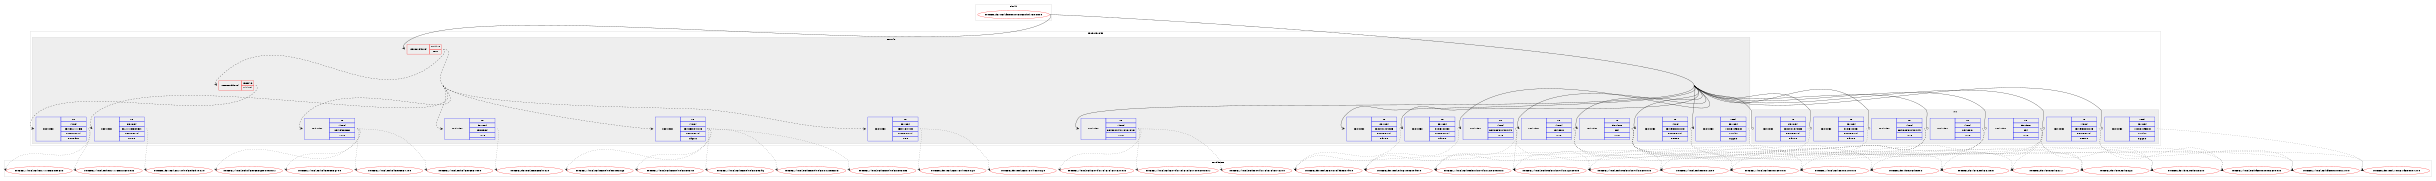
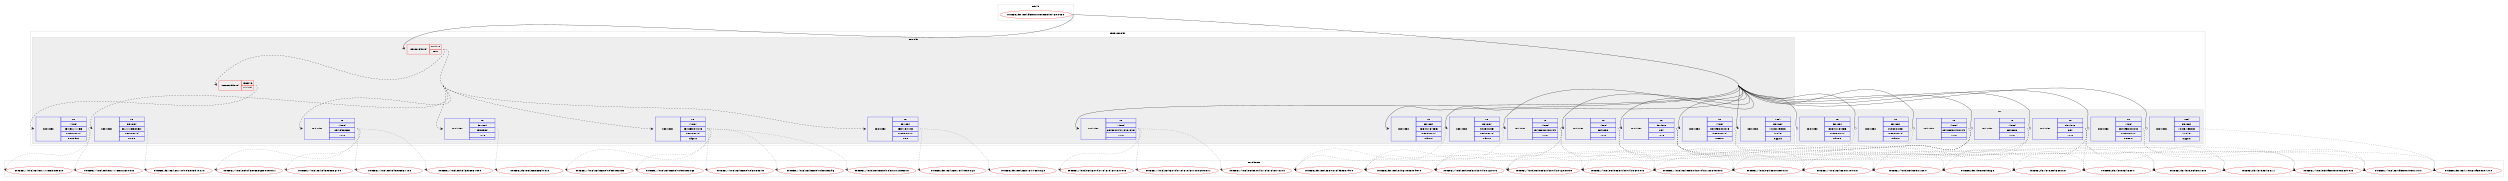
none -> (1470, 171)
